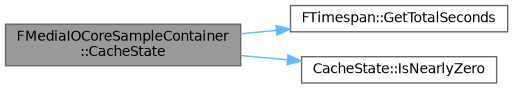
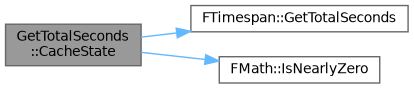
(123, 45) -> (73, 45)
(399, 70) -> (299, 70)
